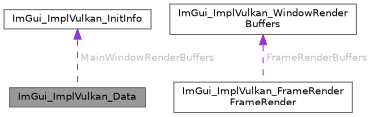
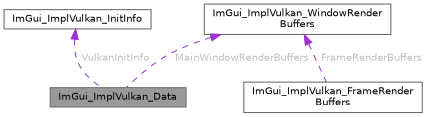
none -> (165, 56)
(147, 58) -> (114, 58)
(263, 97) -> (333, 97)
